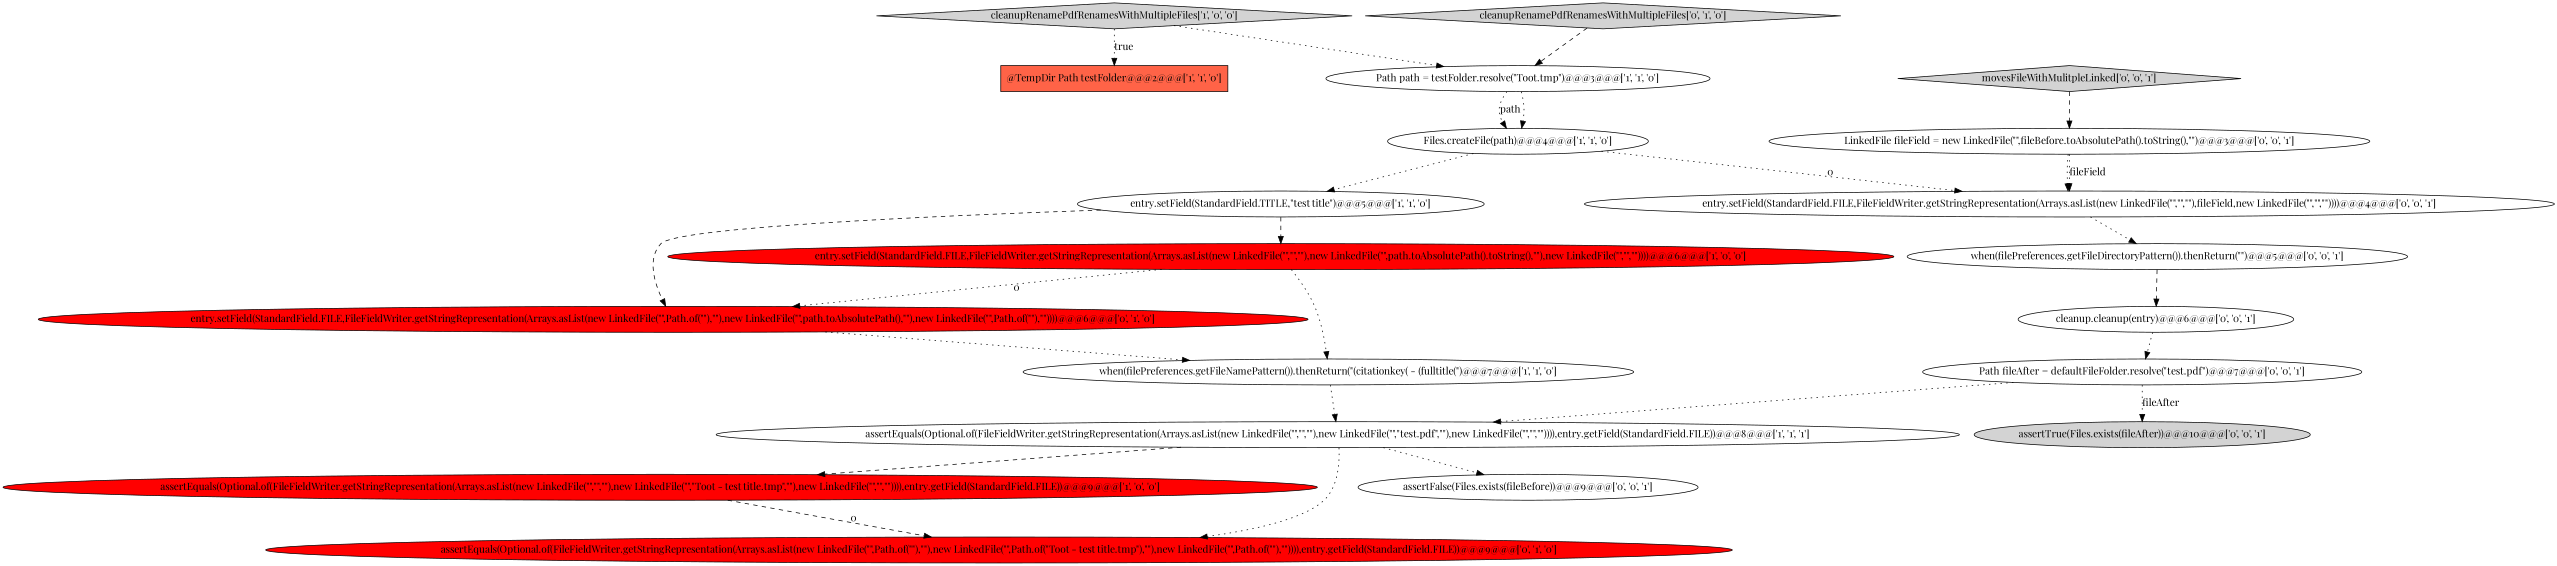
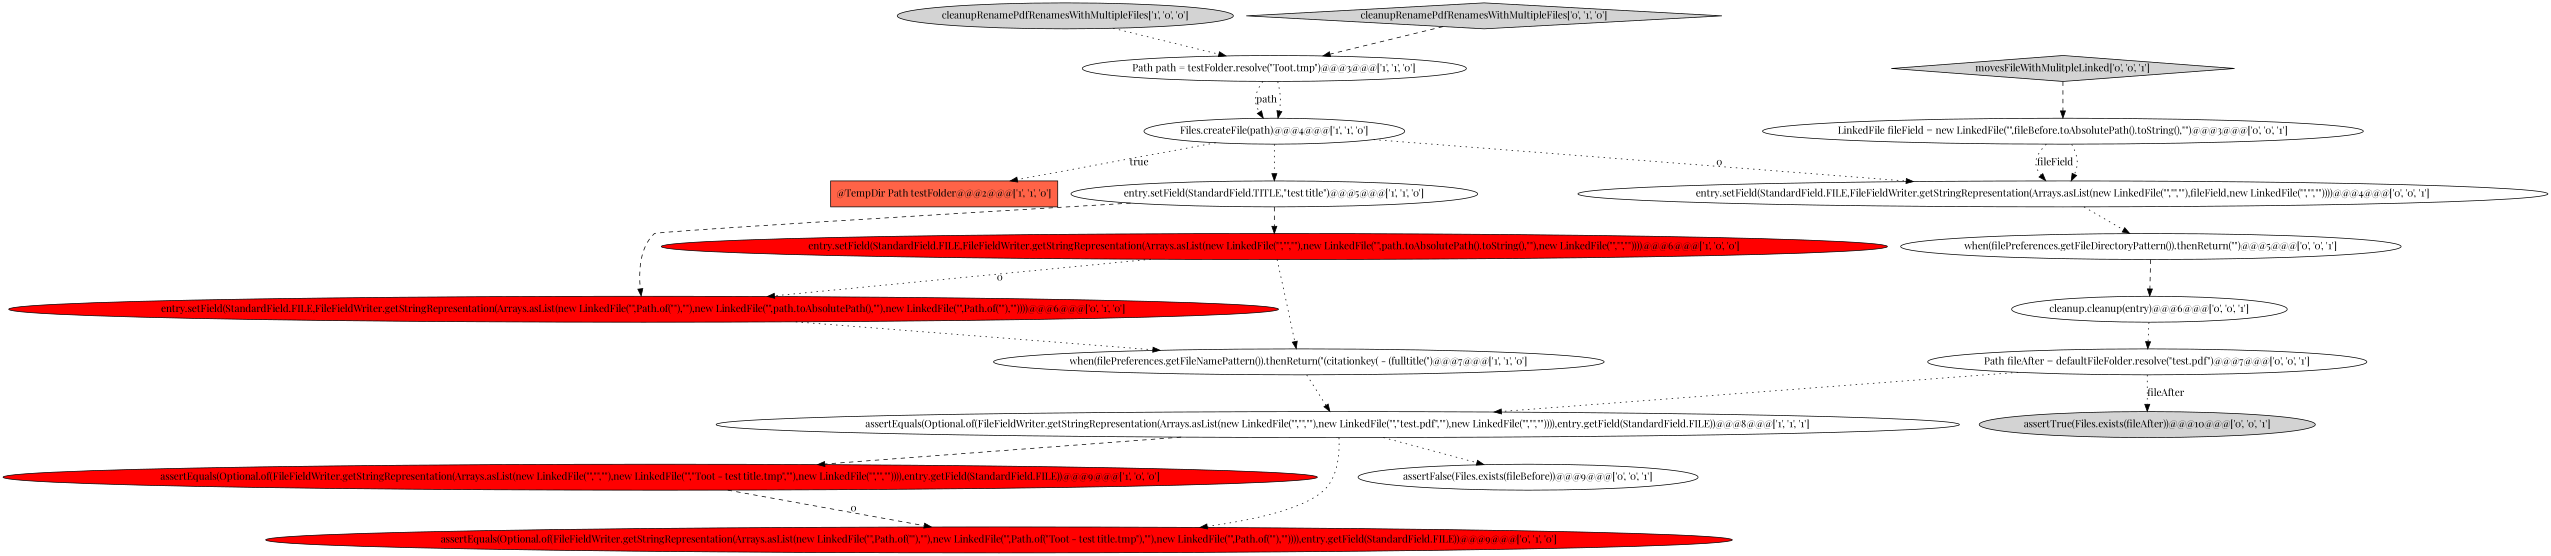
(1114, 16) -> (1065, 16)
(1114, 44) -> (1117, 161)
